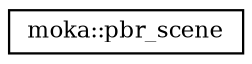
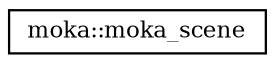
(126, 32) -> (137, 32)
